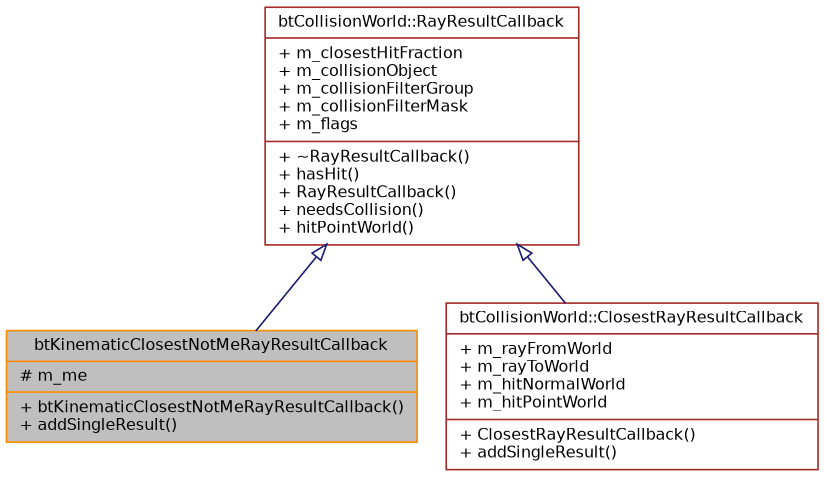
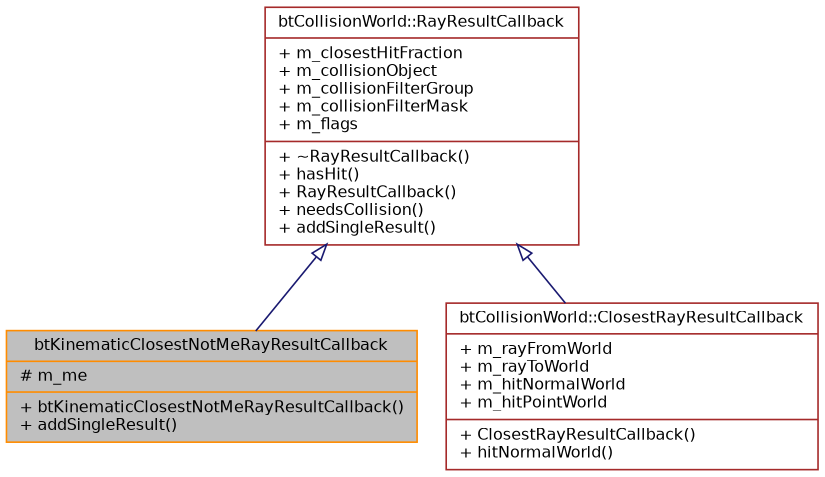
(347, 228) -> (357, 228)
(538, 453) -> (537, 453)
